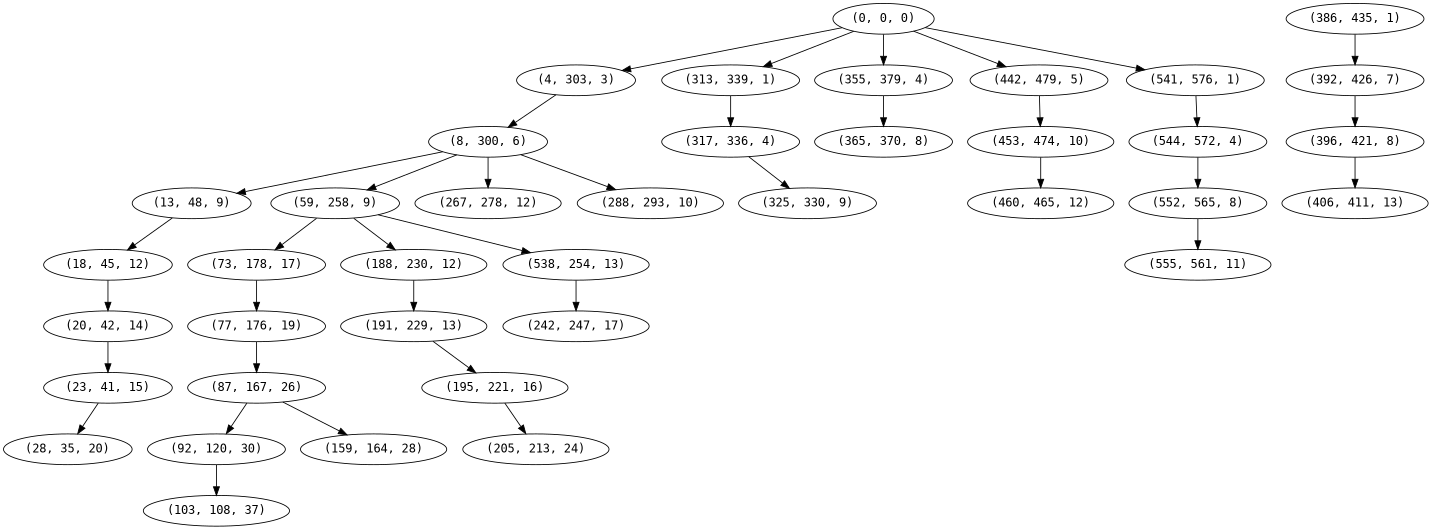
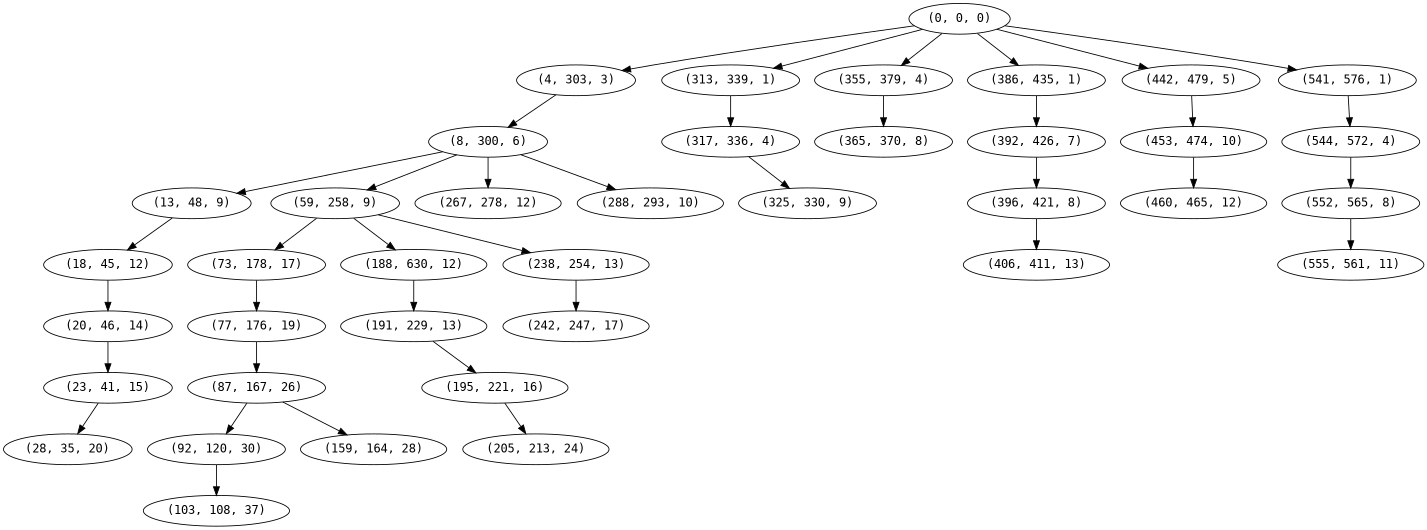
none -> (994, 47)
(414, 265) -> (414, 265)
(576, 265) -> (576, 265)
(108, 326) -> (108, 326)
